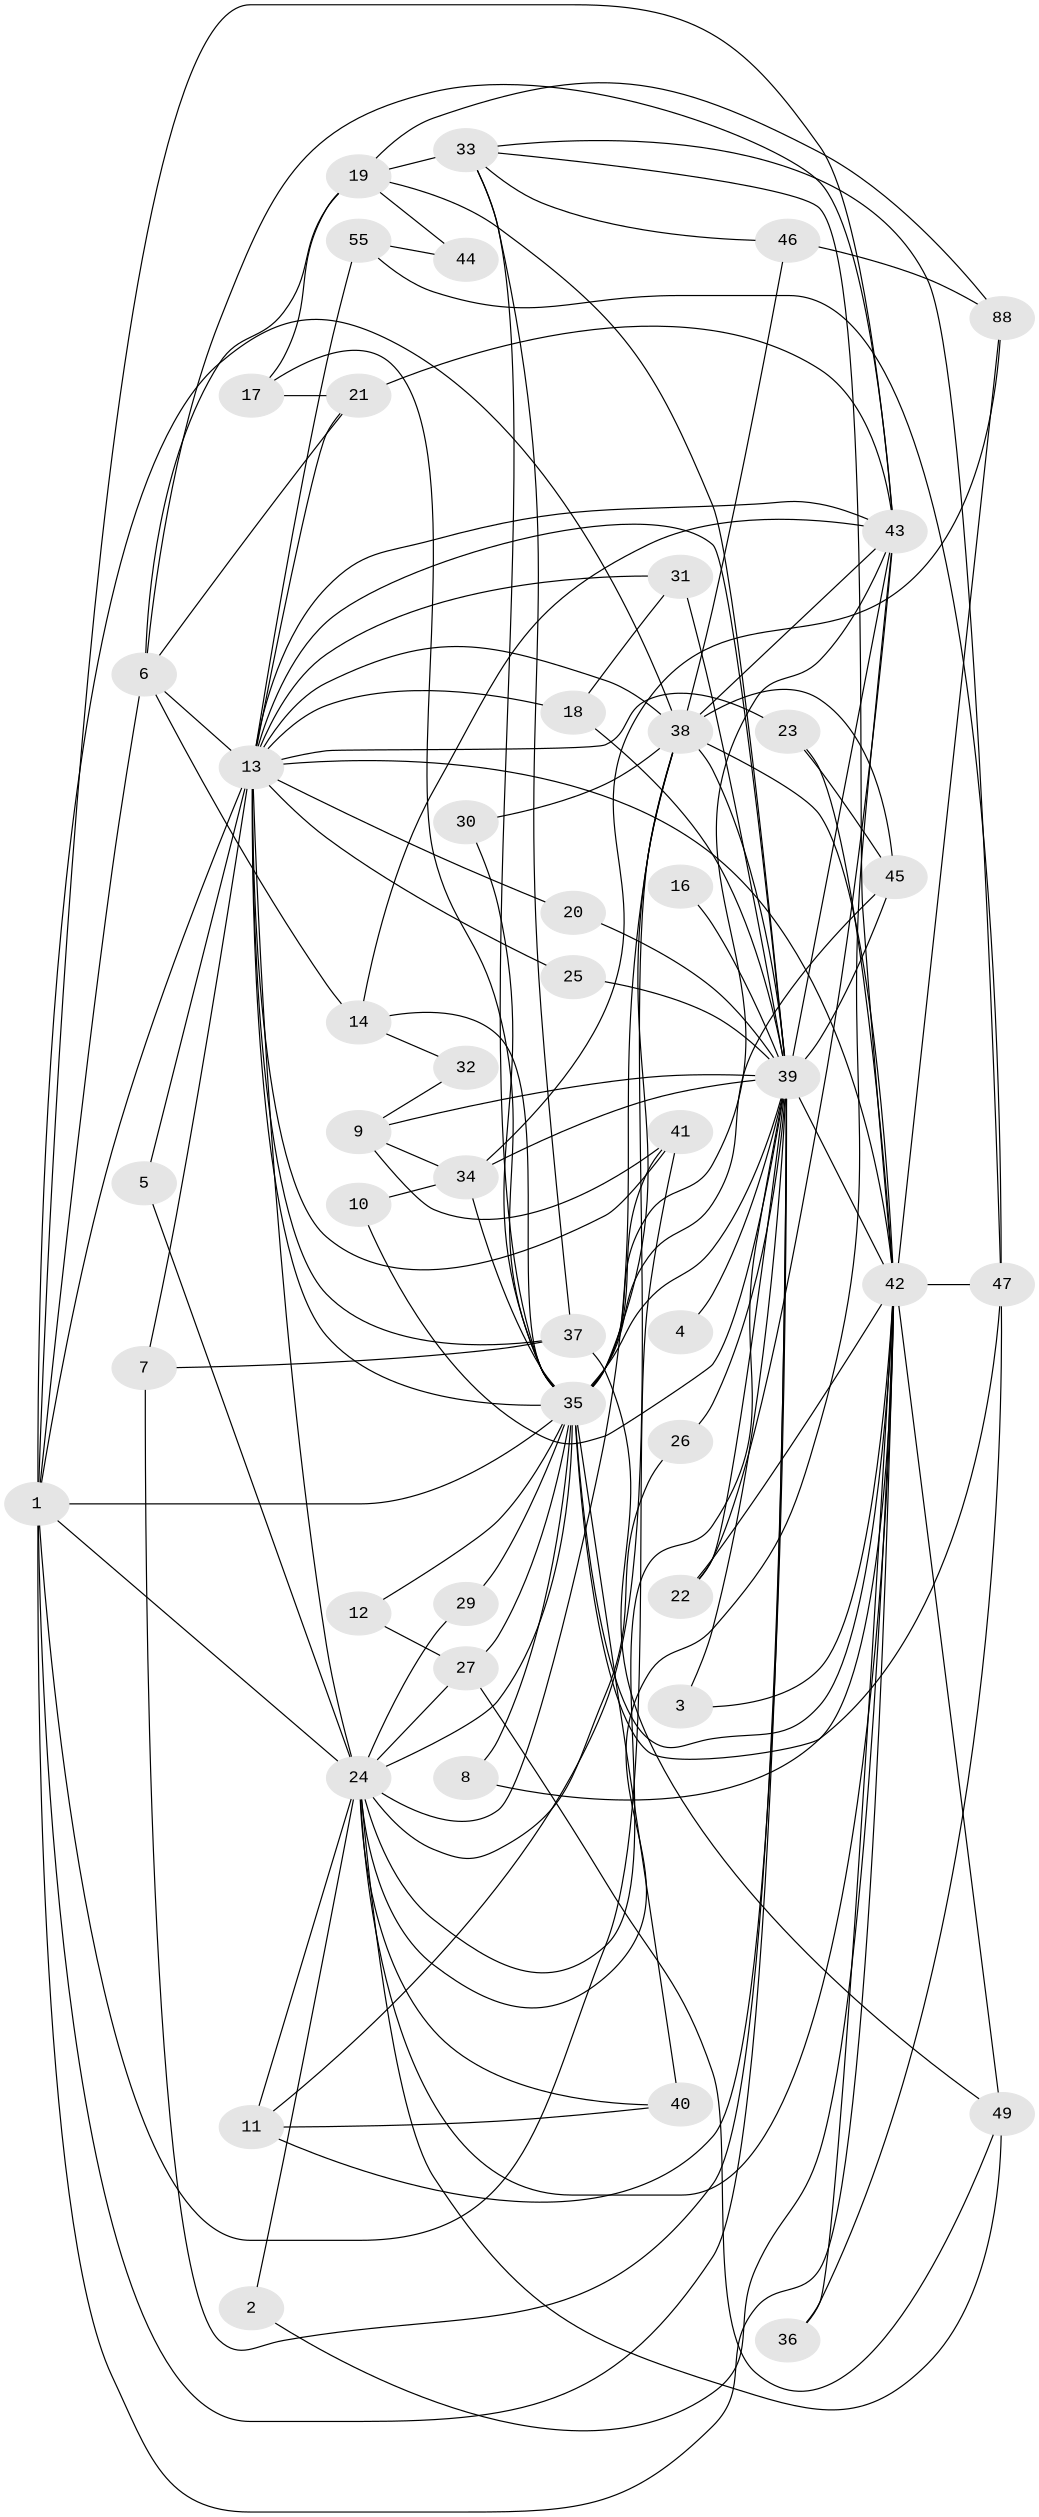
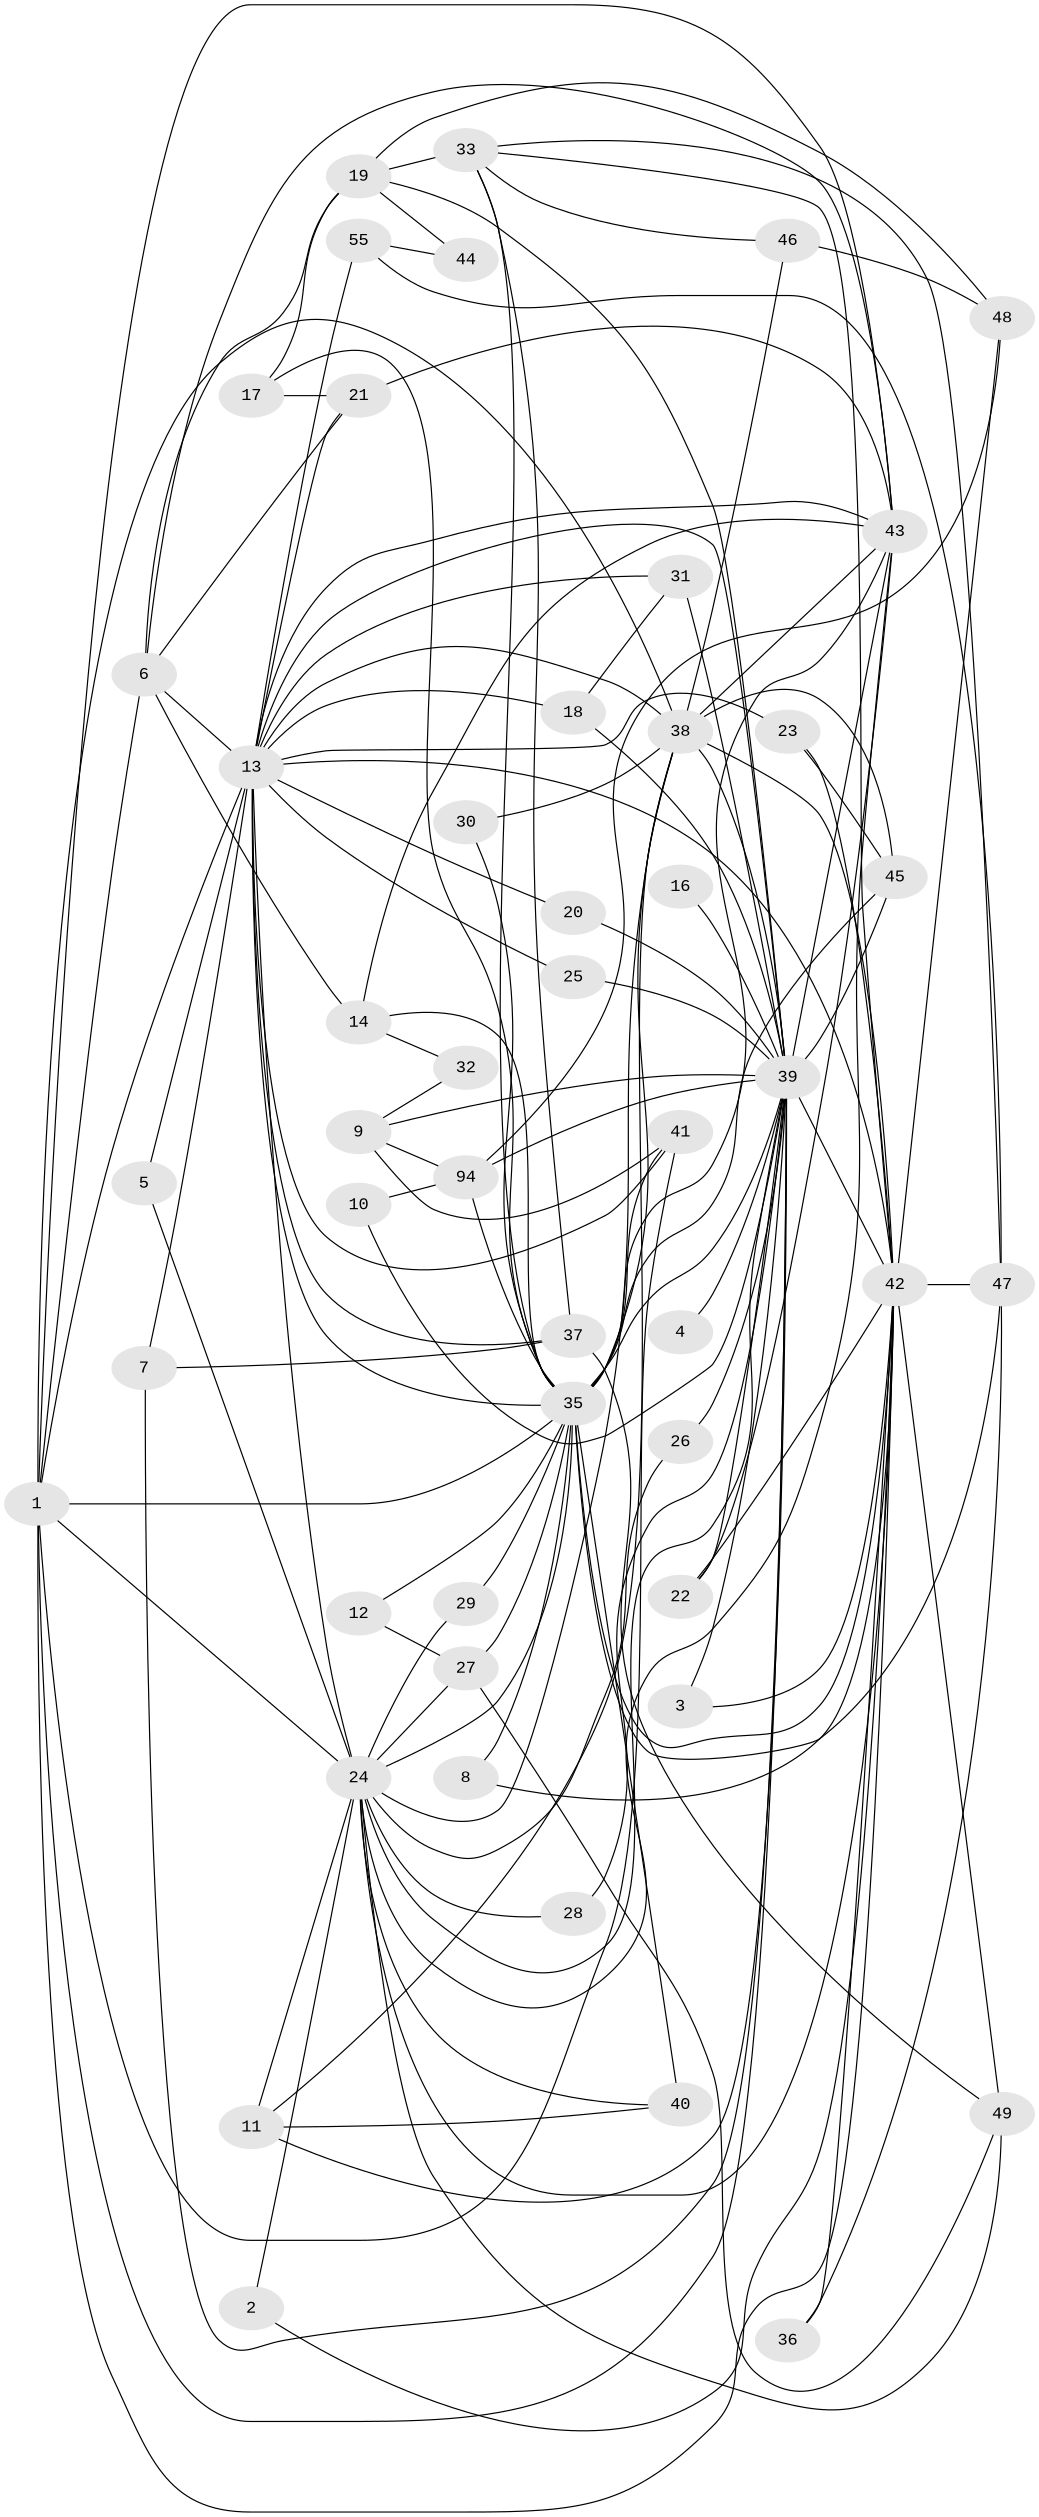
(1002, 318) -> (1002, 318)
(466, 1177) -> (466, 1177)
none -> (573, 1914)
